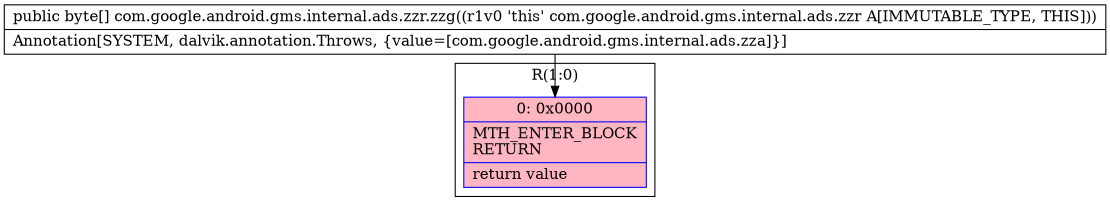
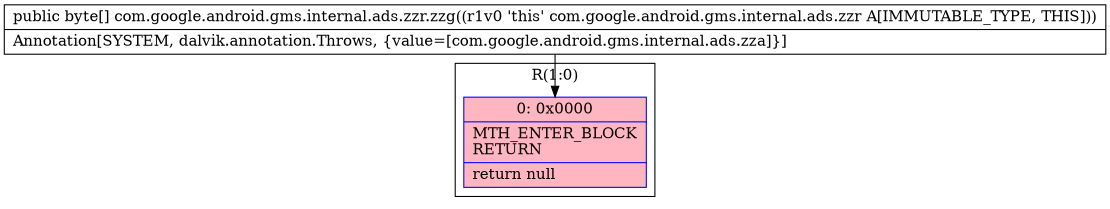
(520, 174) -> (514, 174)
